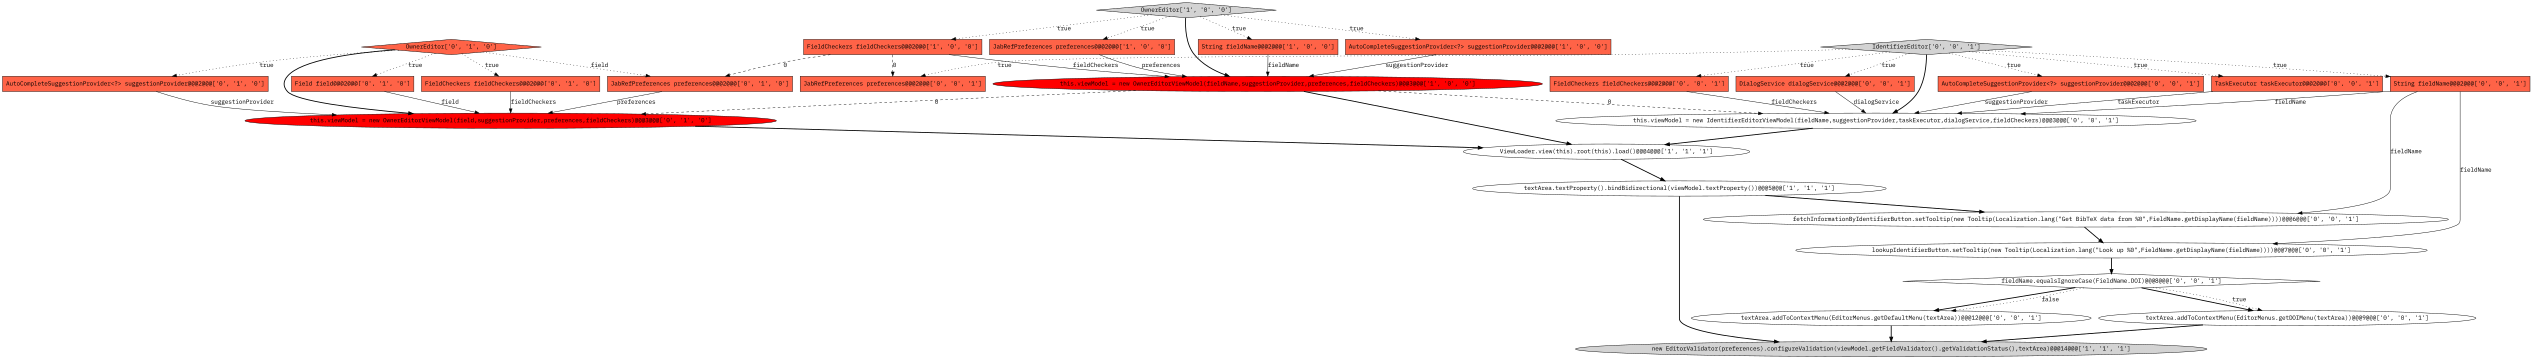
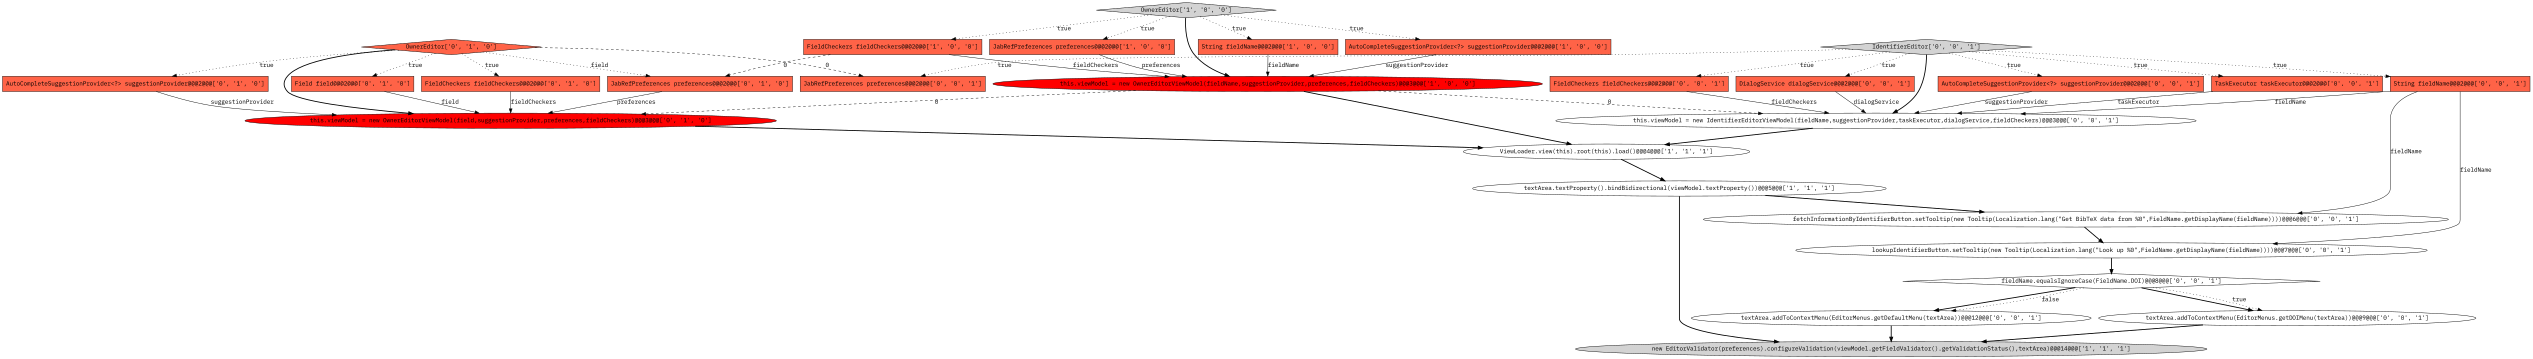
(893, 63) -> (698, 54)
